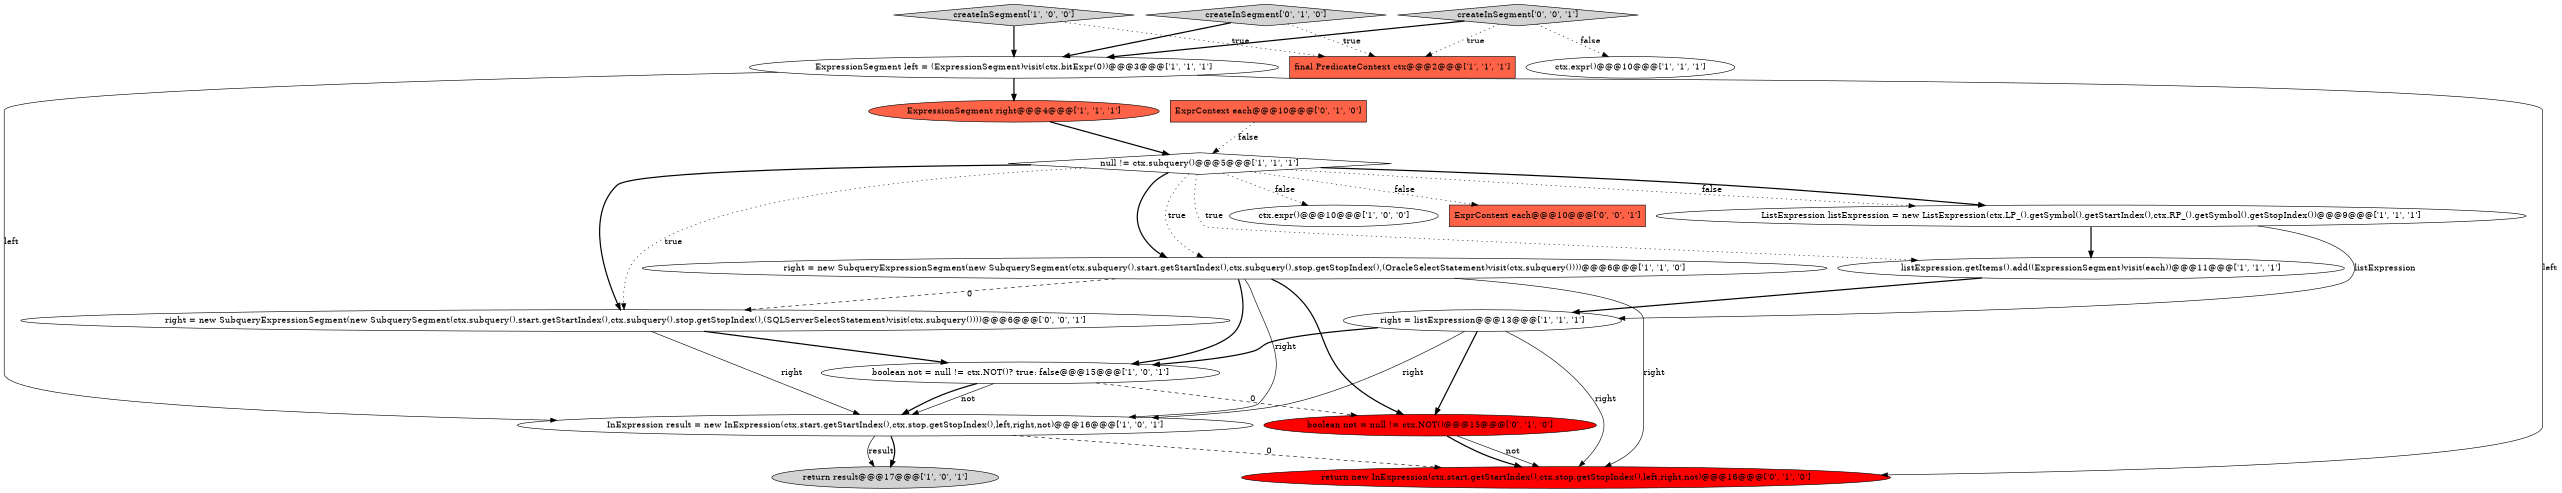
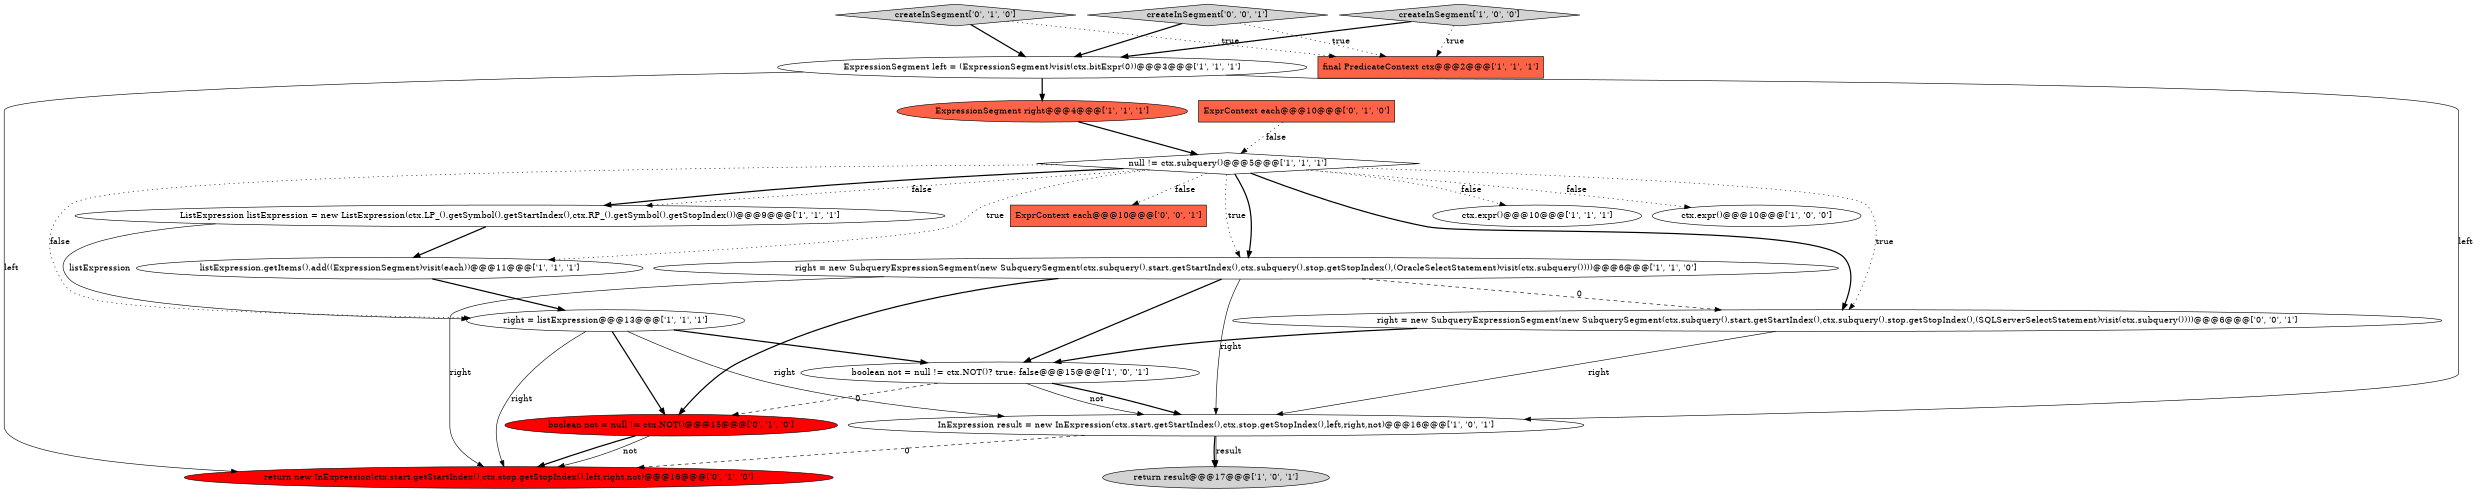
(1570, 39) -> (1405, 182)
none -> (316, 179)
